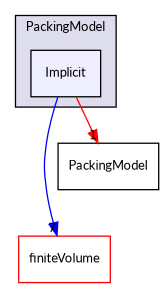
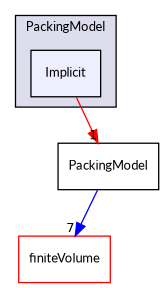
(45, 160) -> (89, 207)
